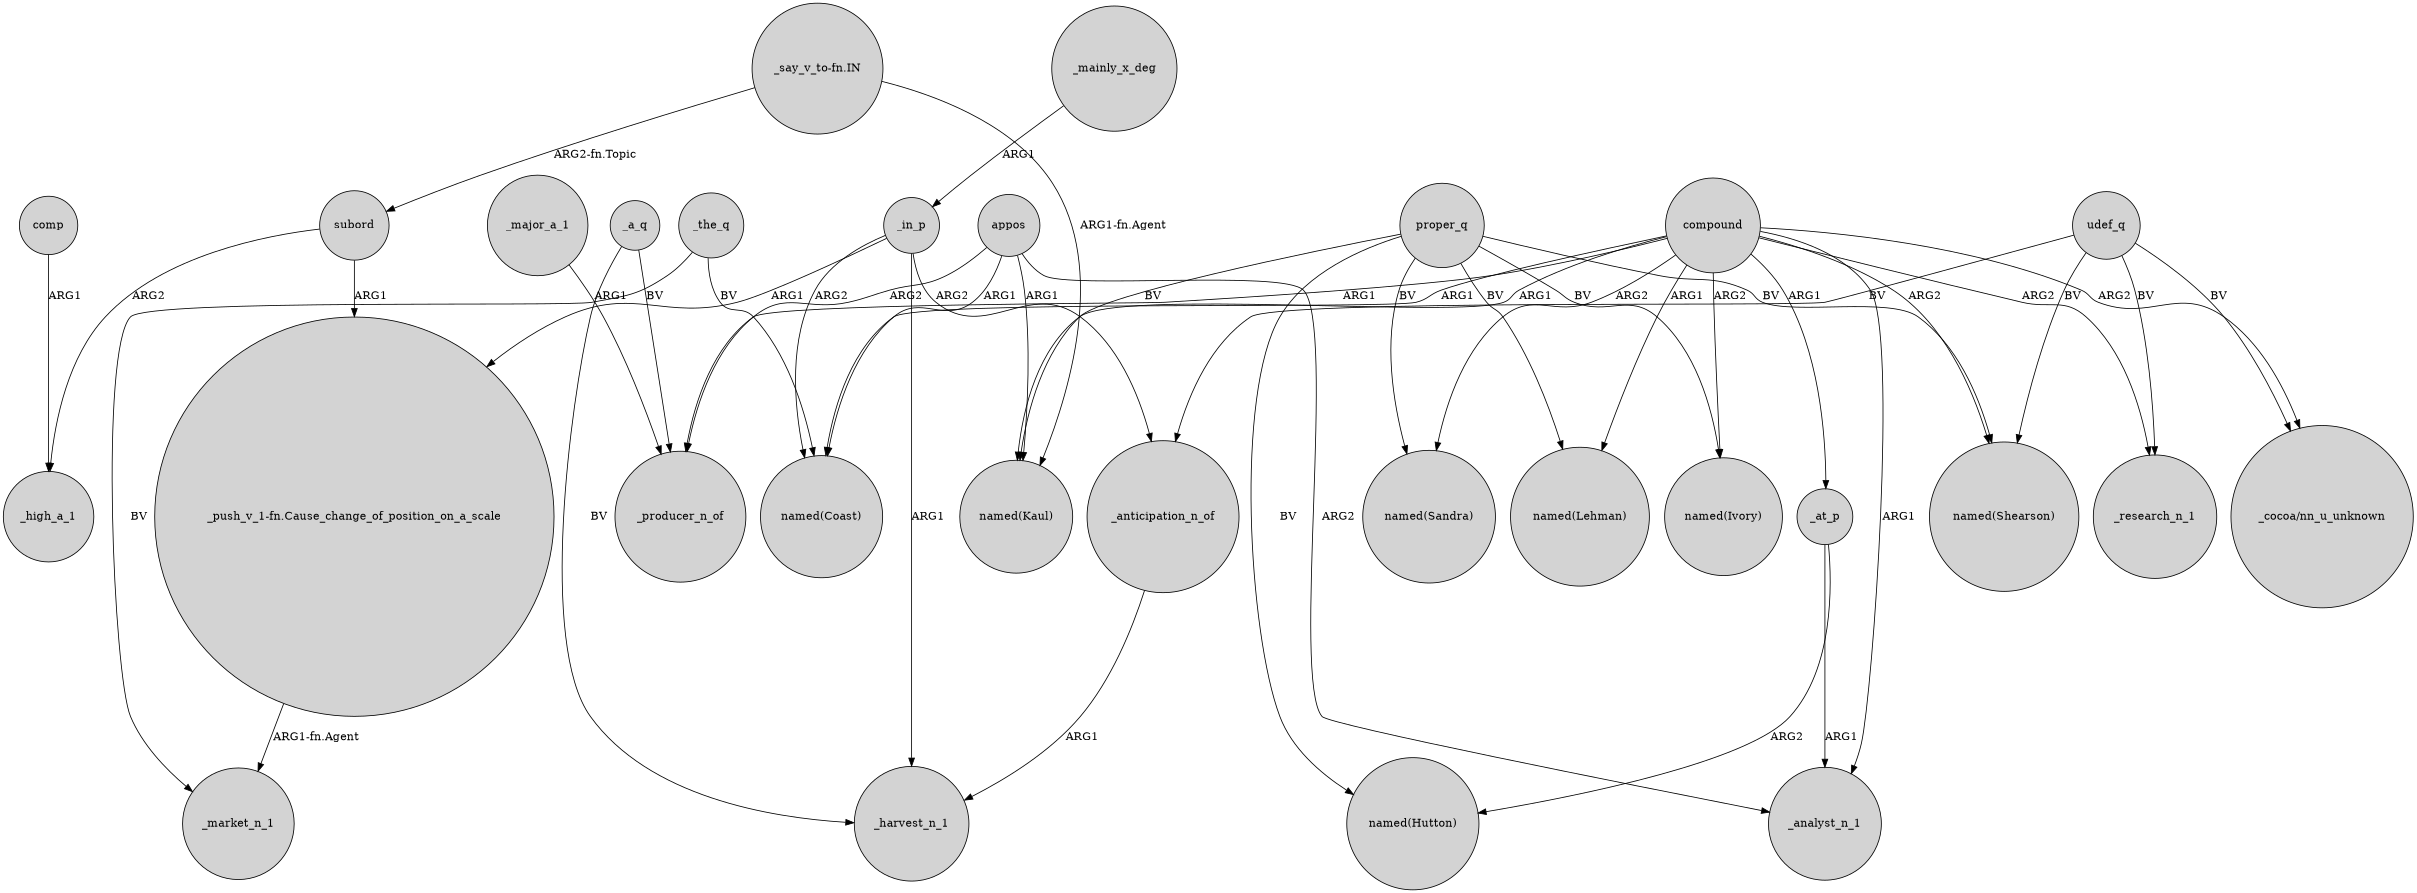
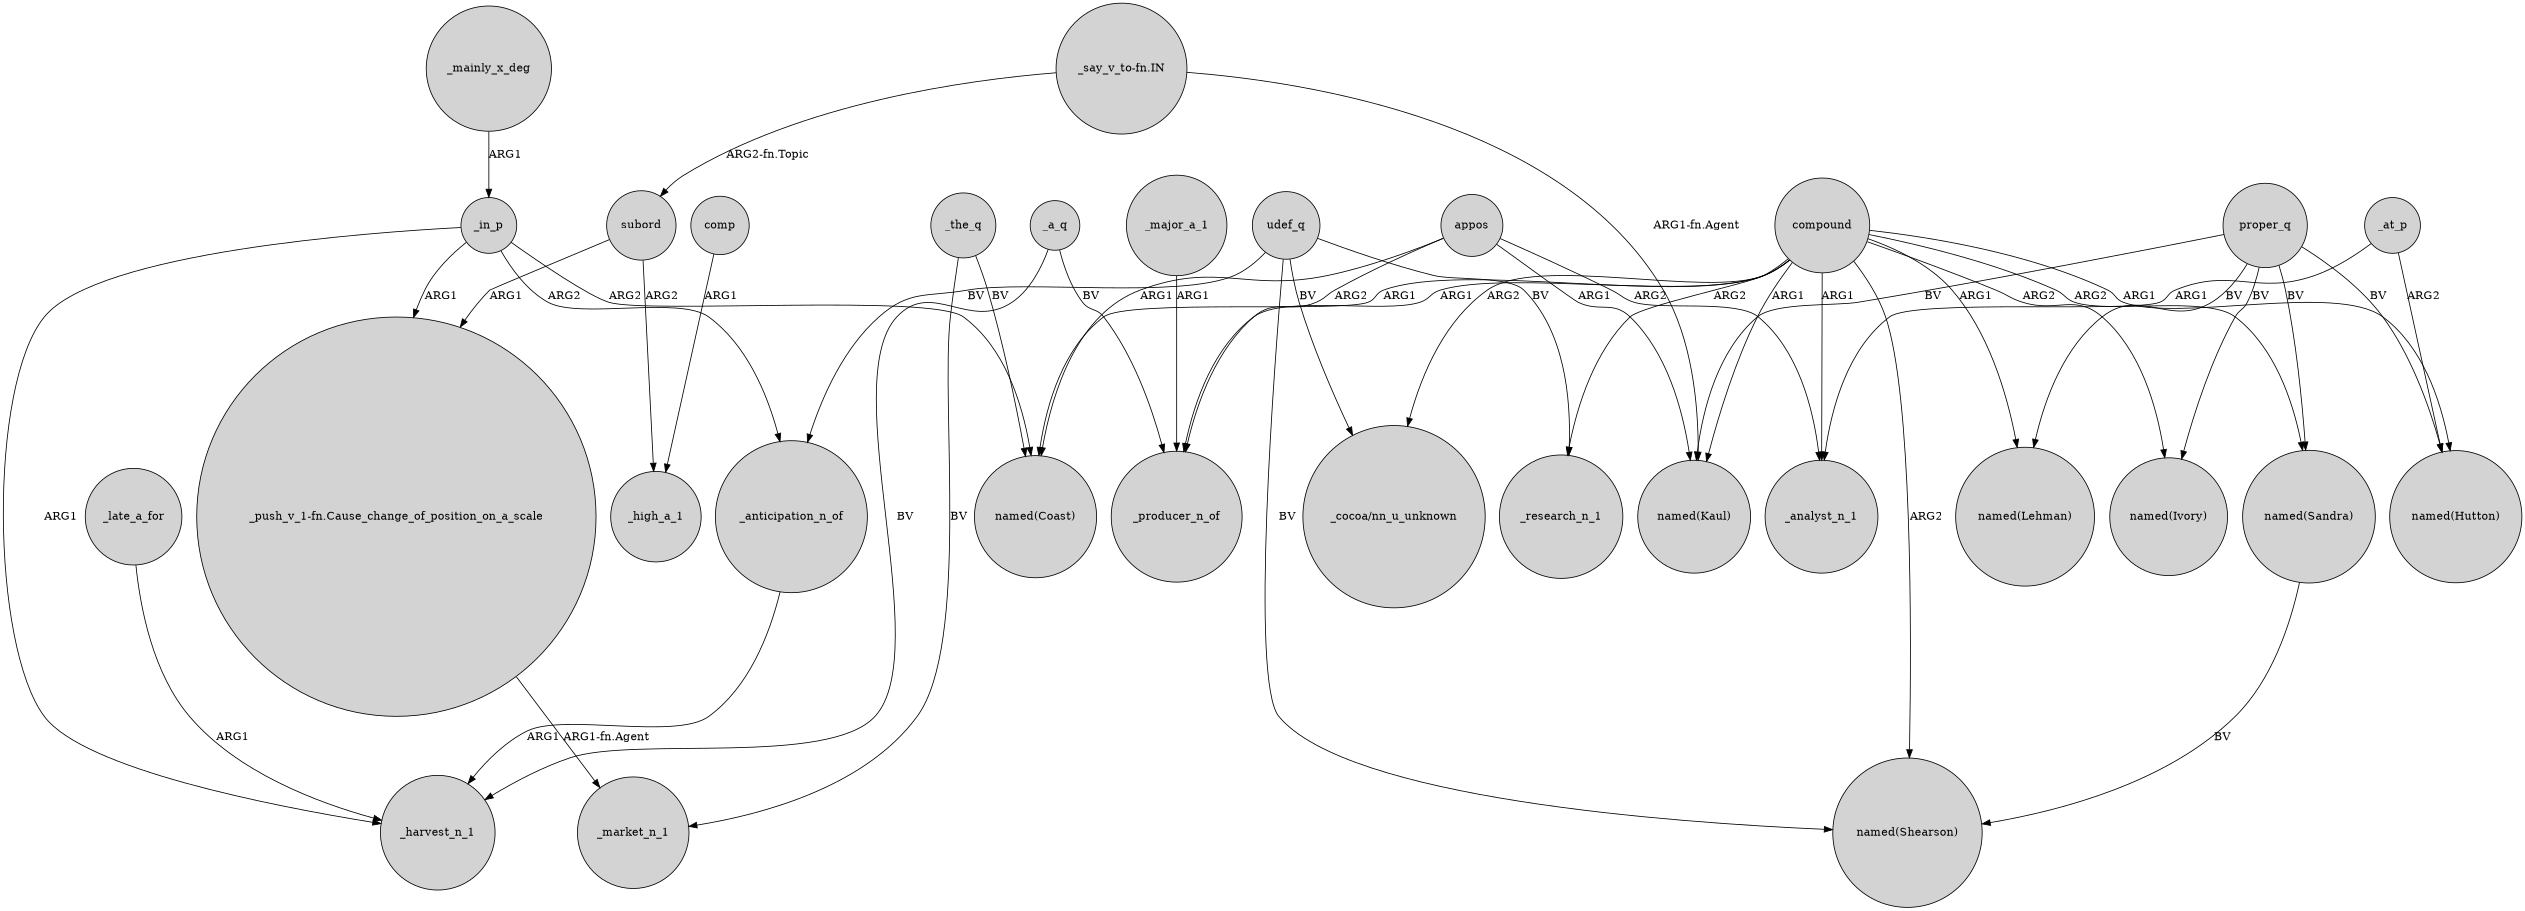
(1754, 296) -> (2188, 753)
(1811, 359) -> (2227, 306)
none -> (134, 517)
